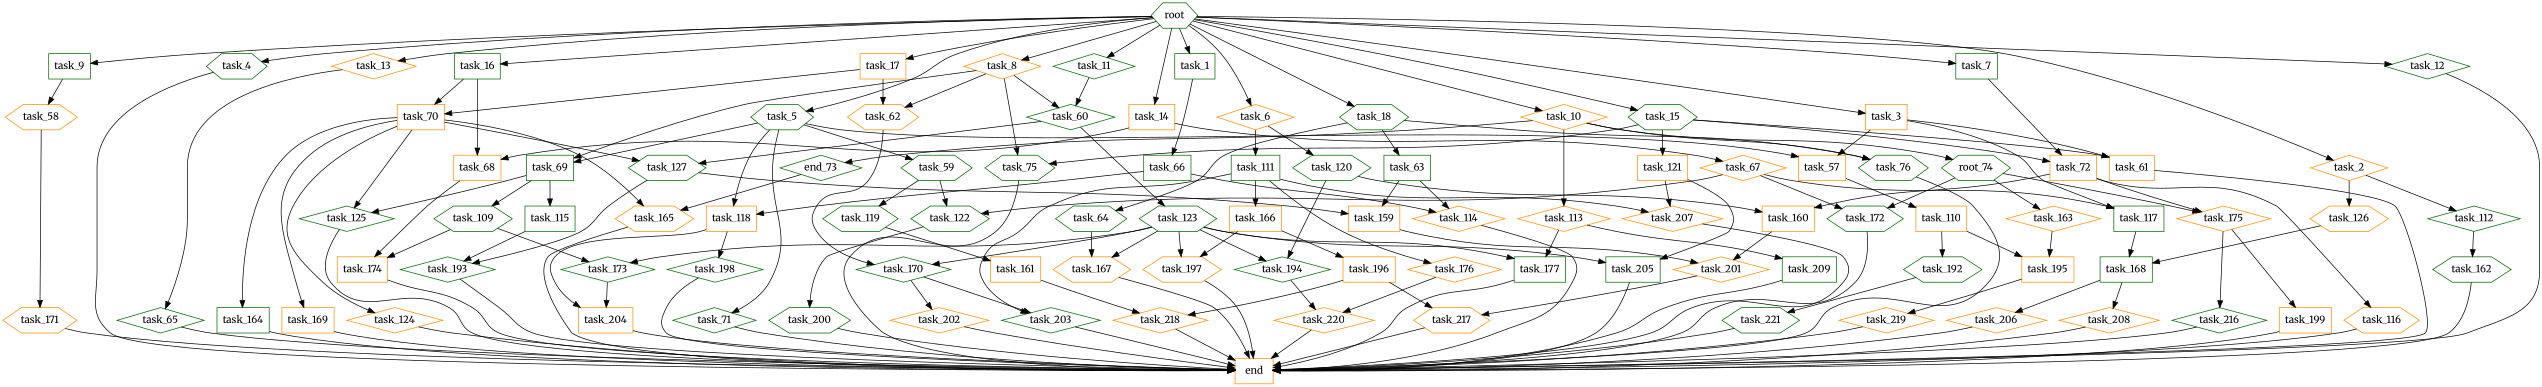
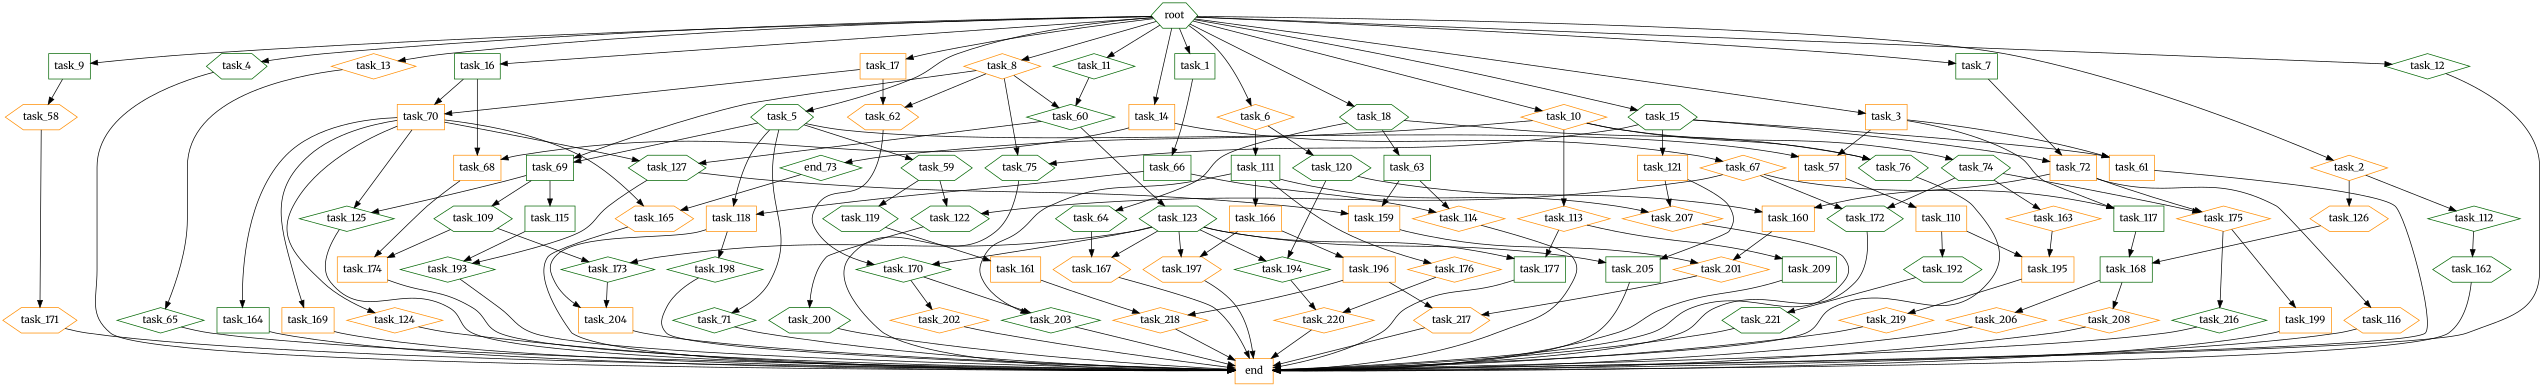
(1976, 168) -> (1976, 168)
